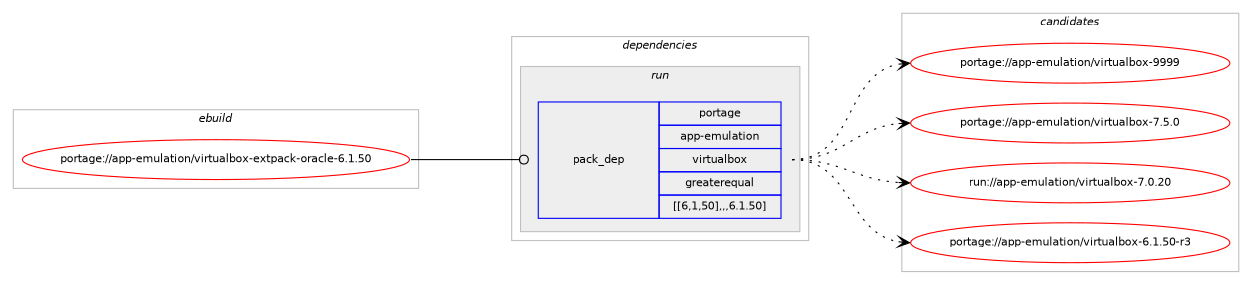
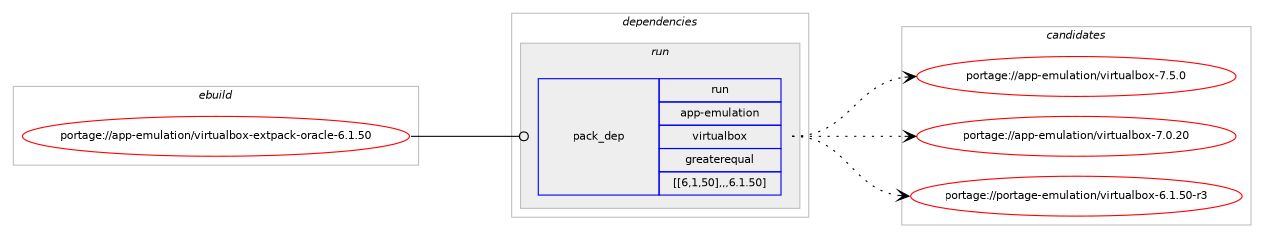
(1070, 63) -> none
(720, 113) -> (720, 90)
(1070, 183) -> (1076, 136)
(1070, 243) -> (1076, 196)
